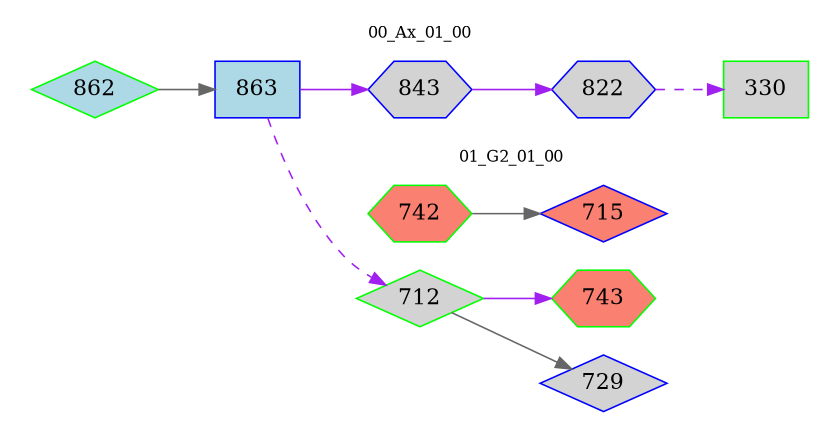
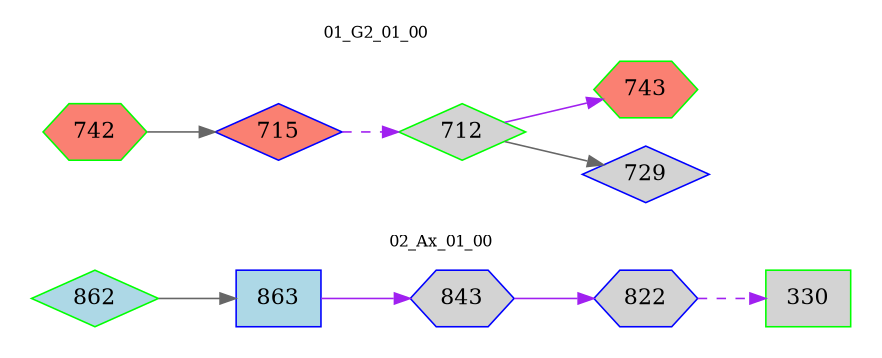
(420, 34) -> (441, 243)
(307, 206) -> (362, 132)
